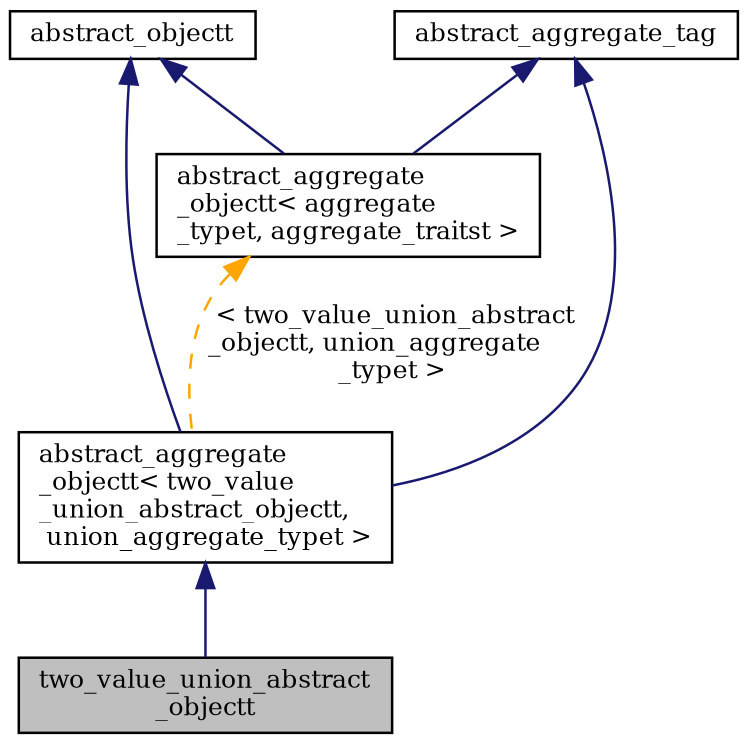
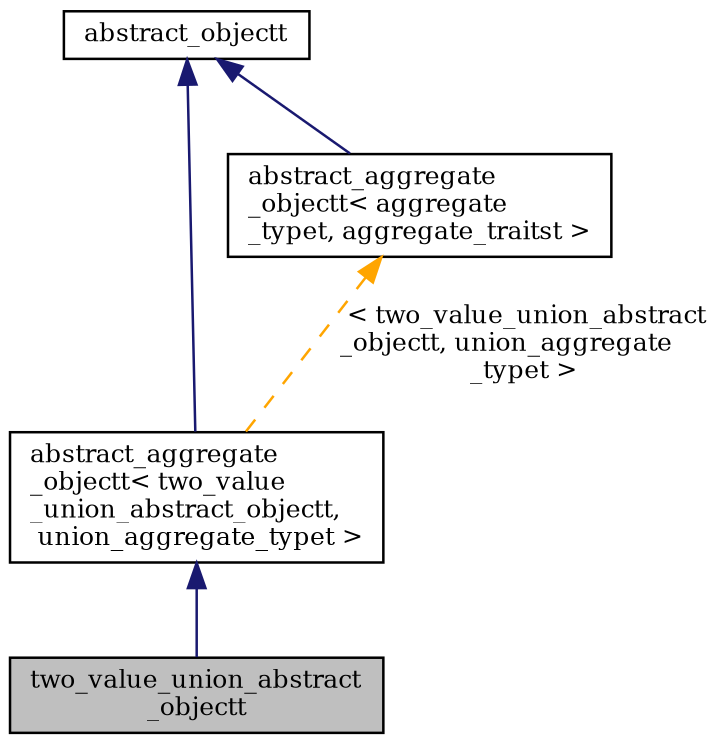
(566, 35) -> none
